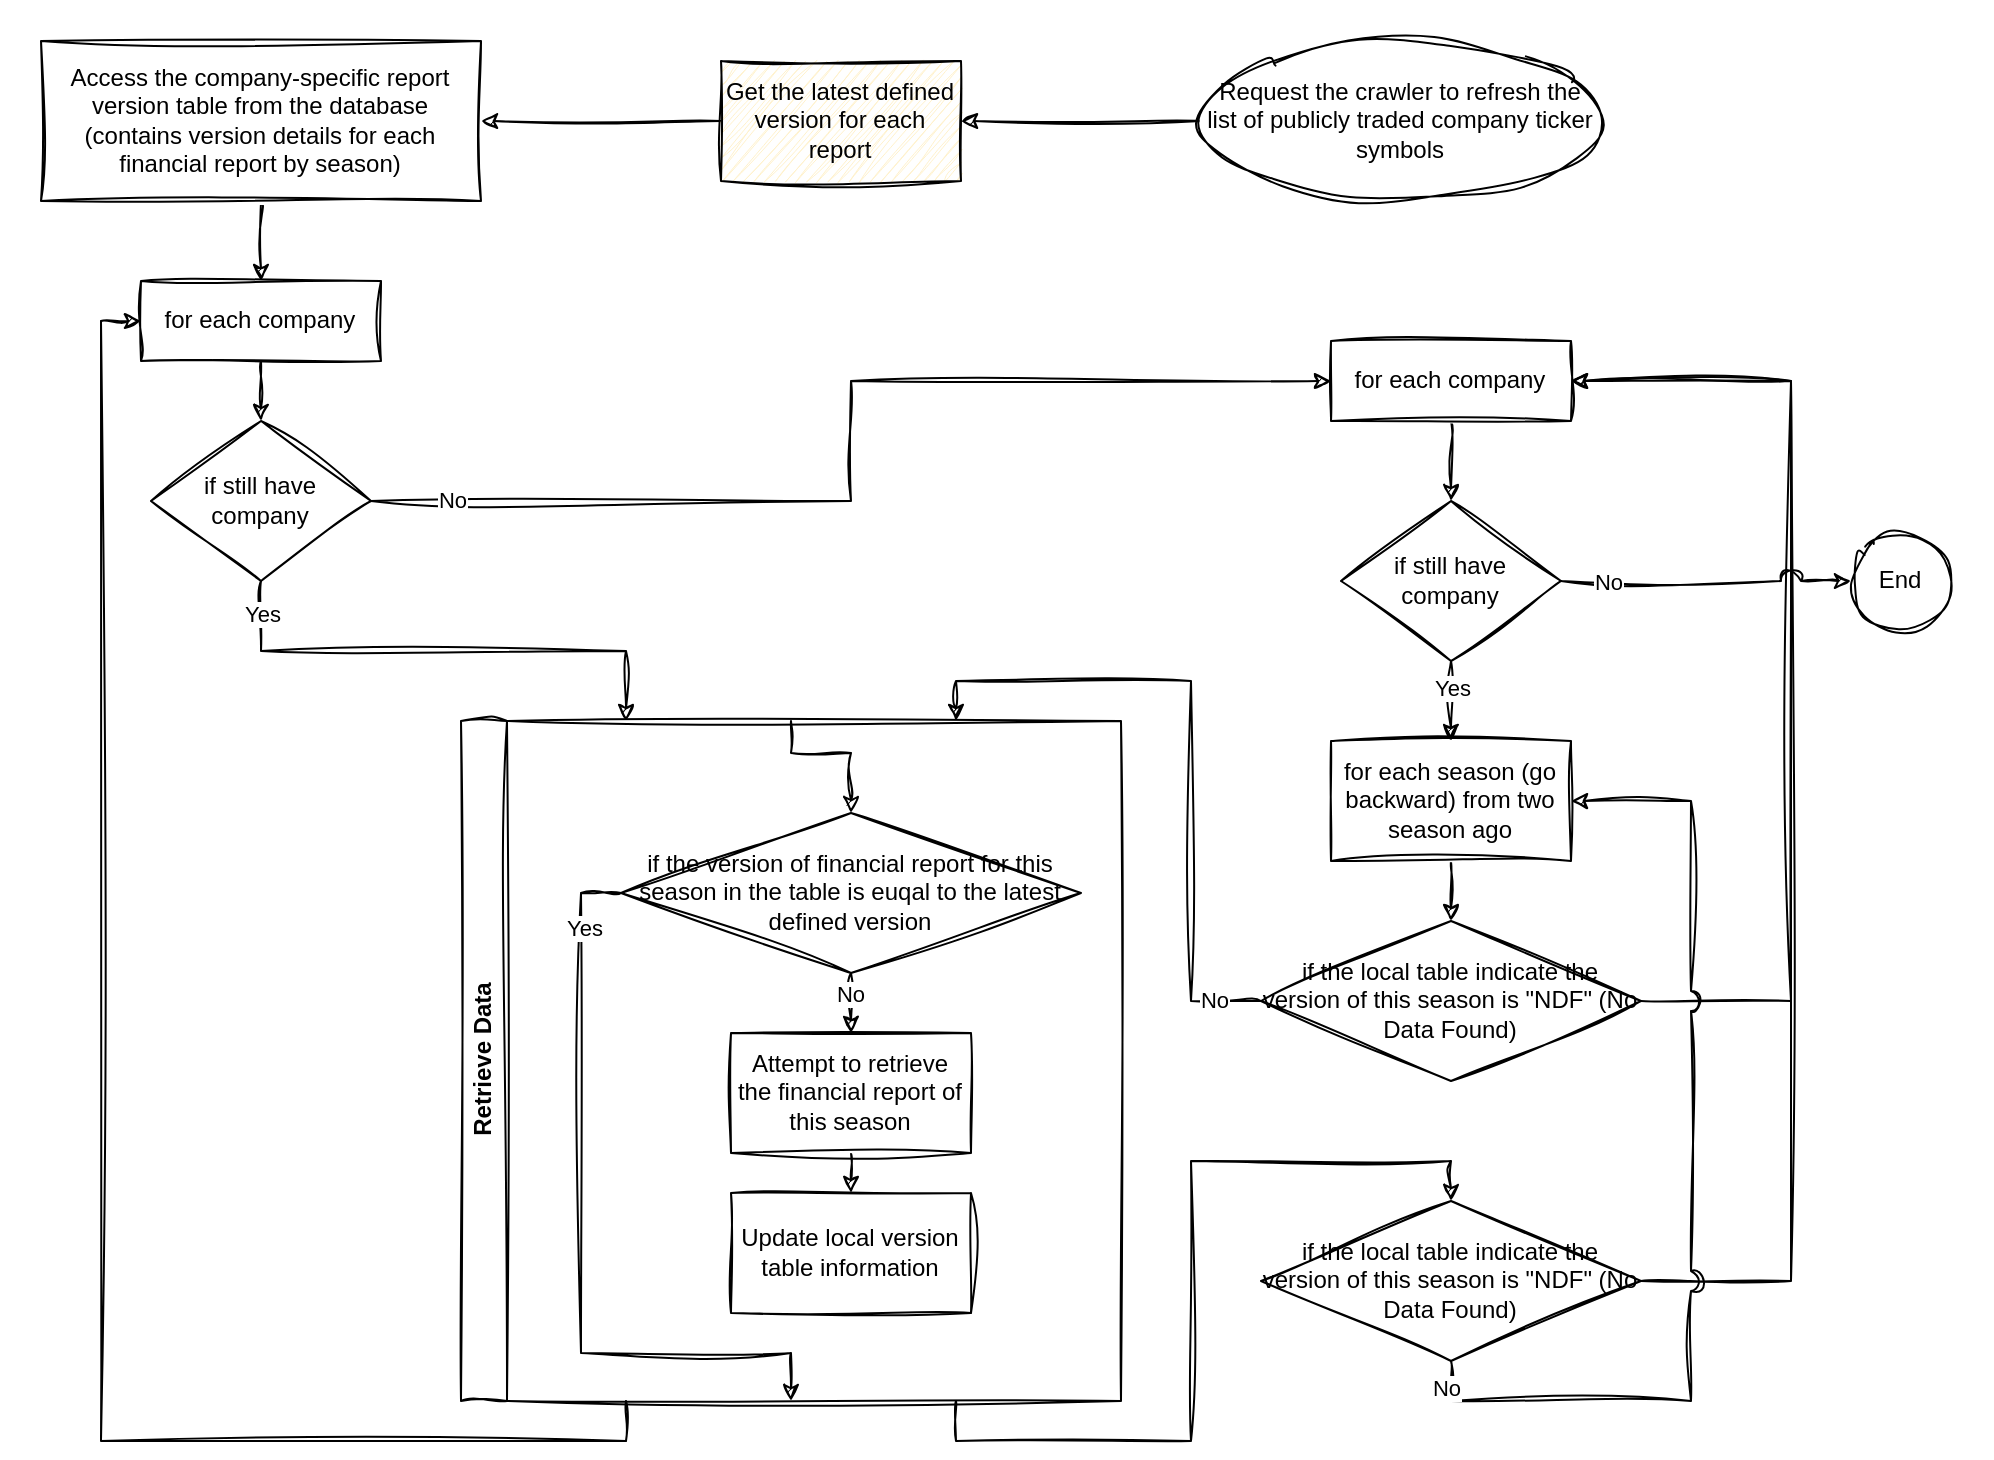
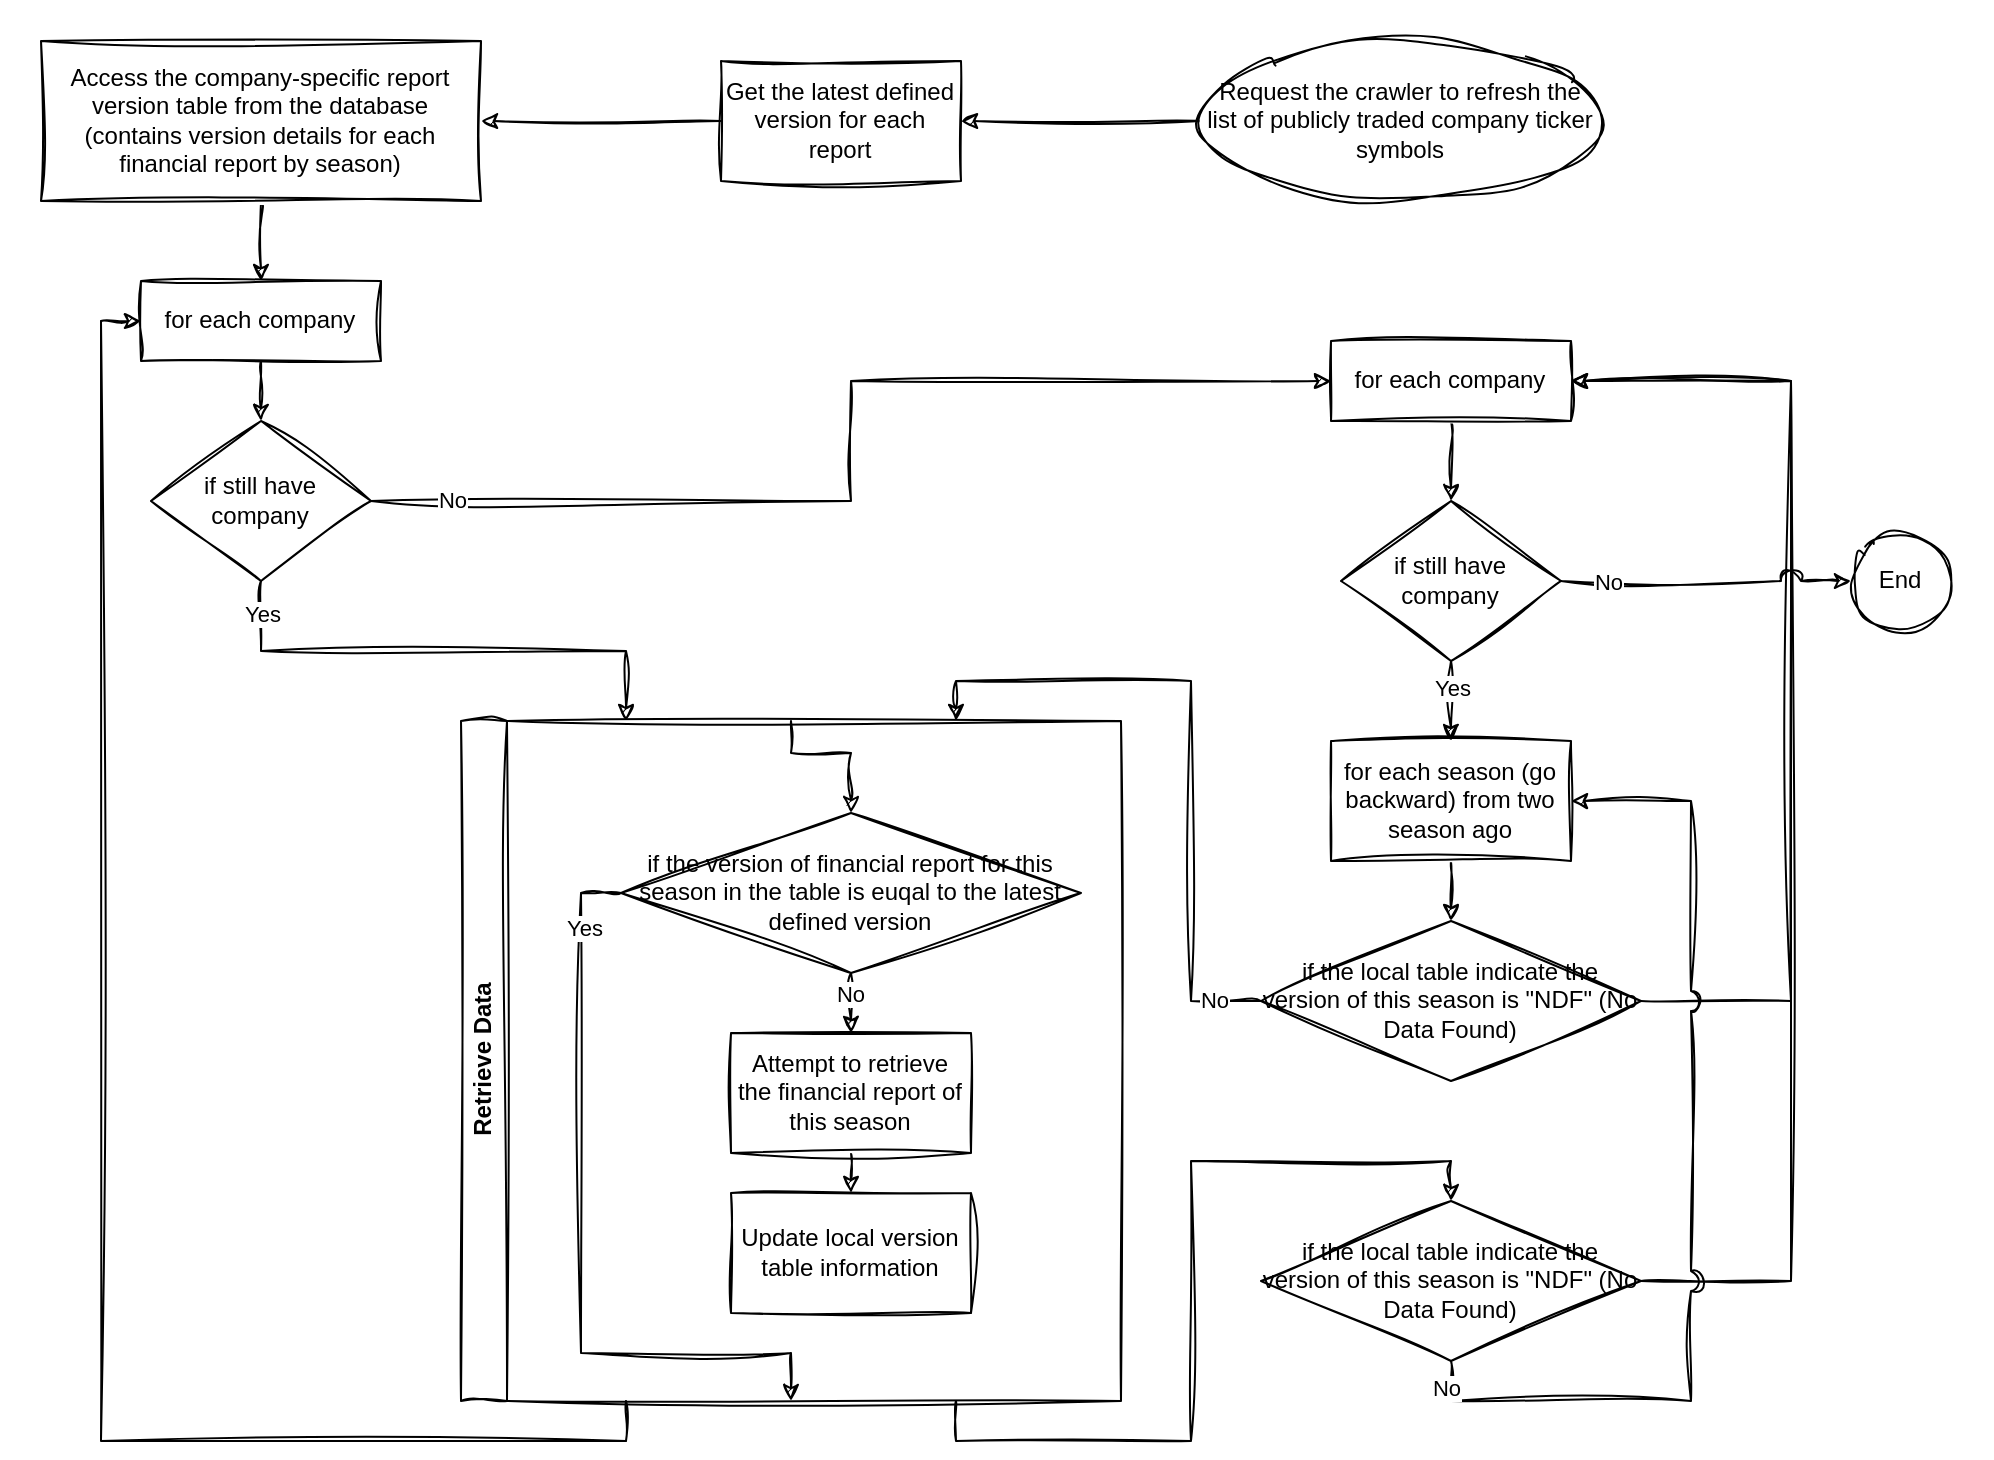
(841, 121) -> (841, 121)
